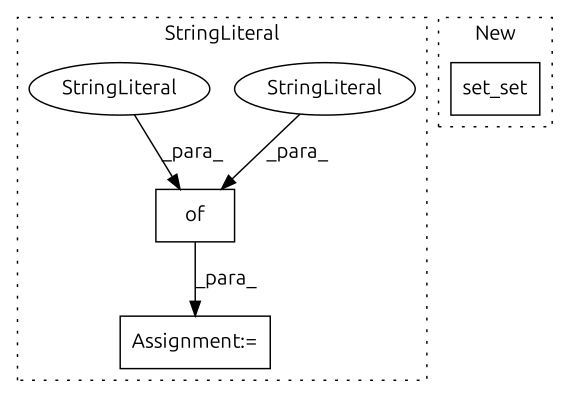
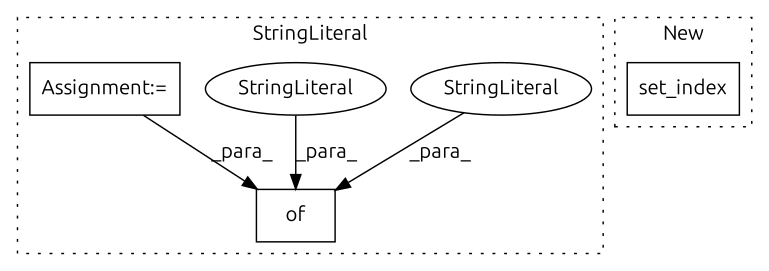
(495, 89) -> (683, 89)
(195, 272) -> (194, 148)
